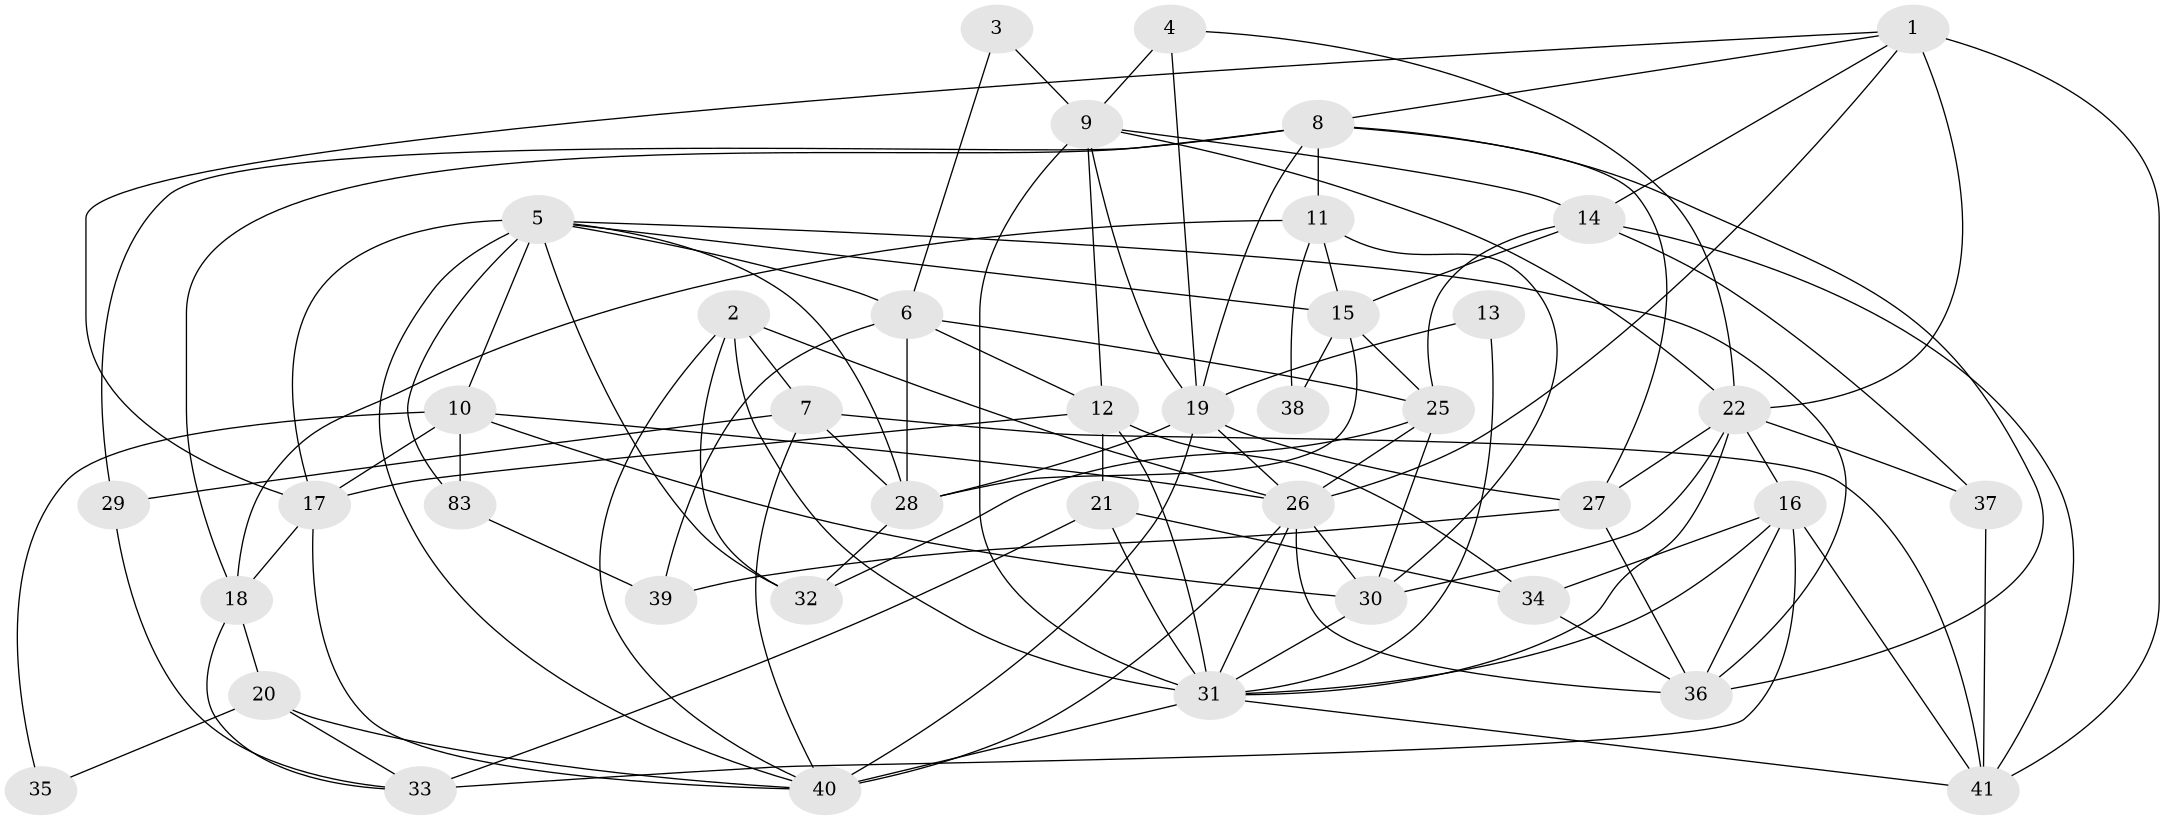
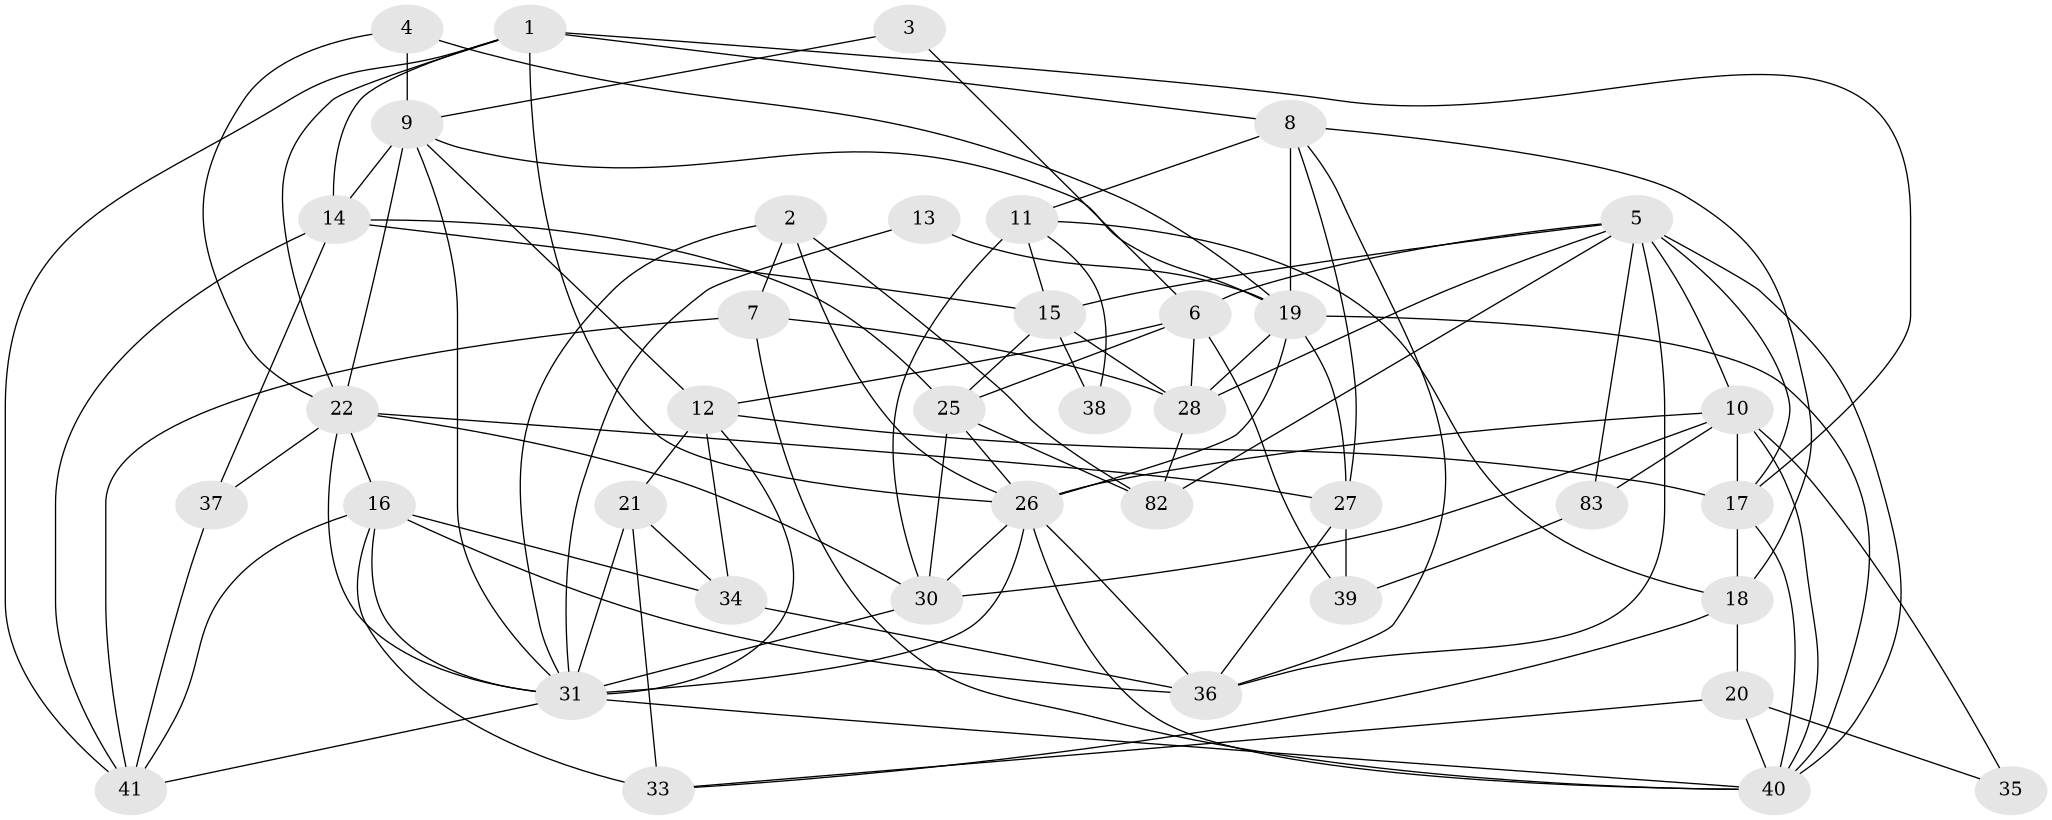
(114, 505) -> none
(602, 585) -> (1810, 597)
(807, 600) -> (1157, 505)
